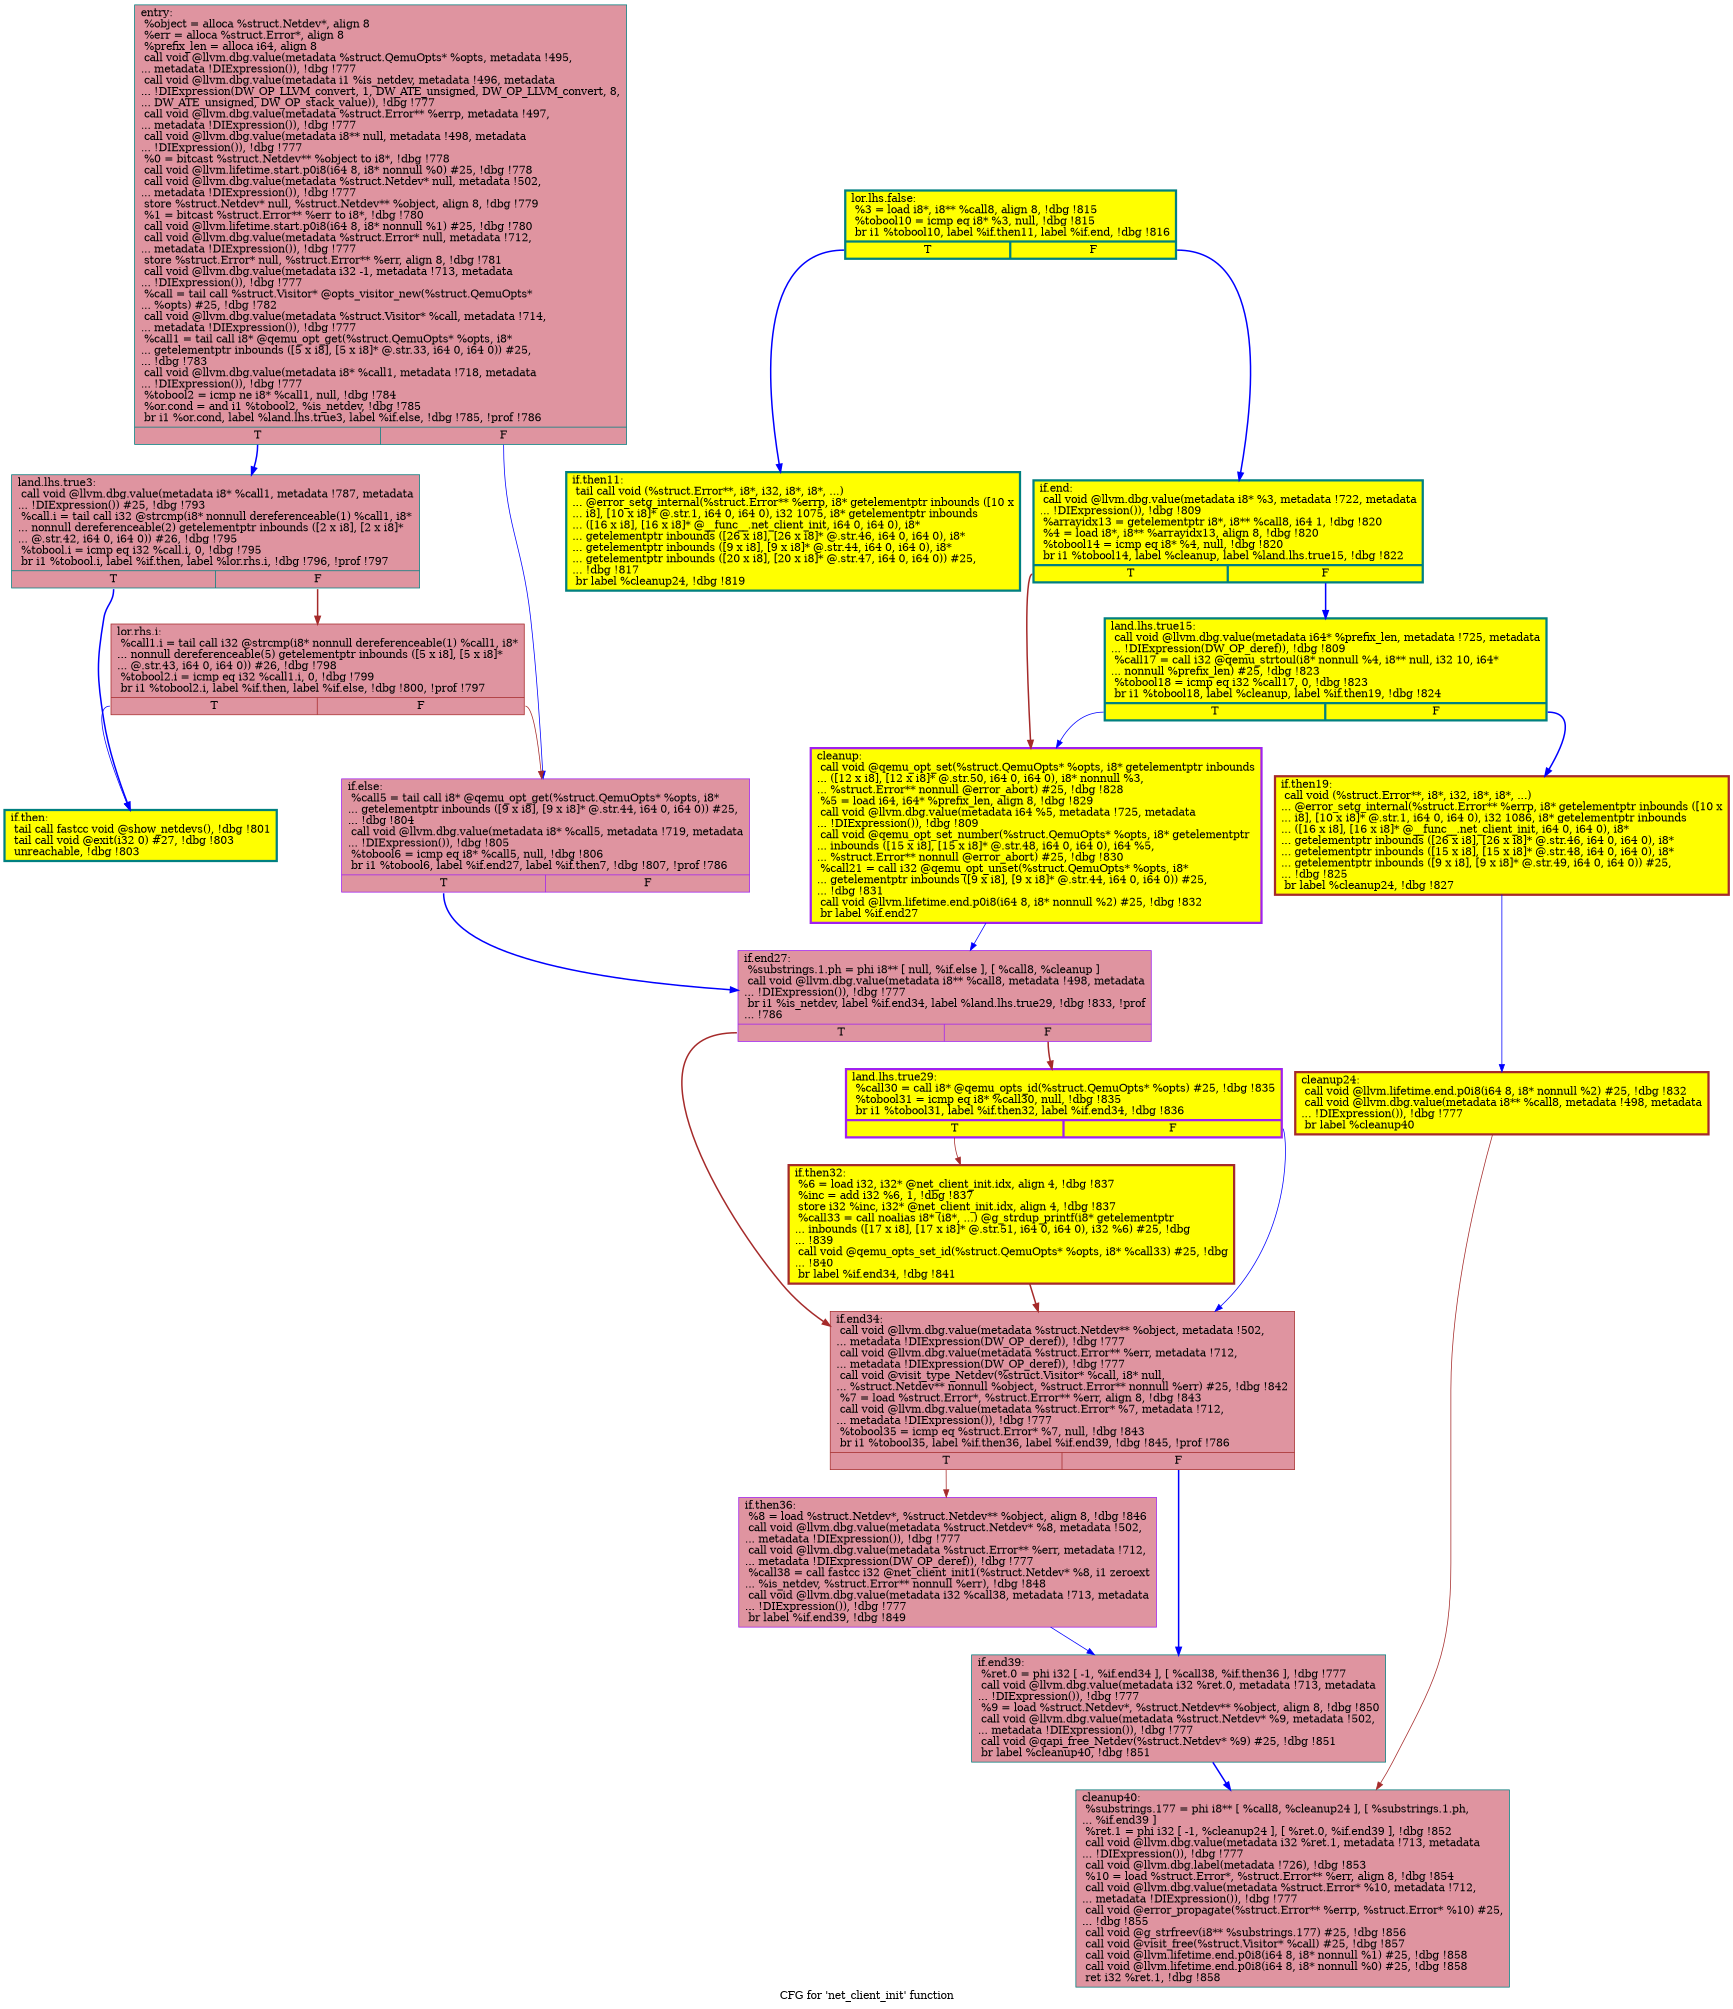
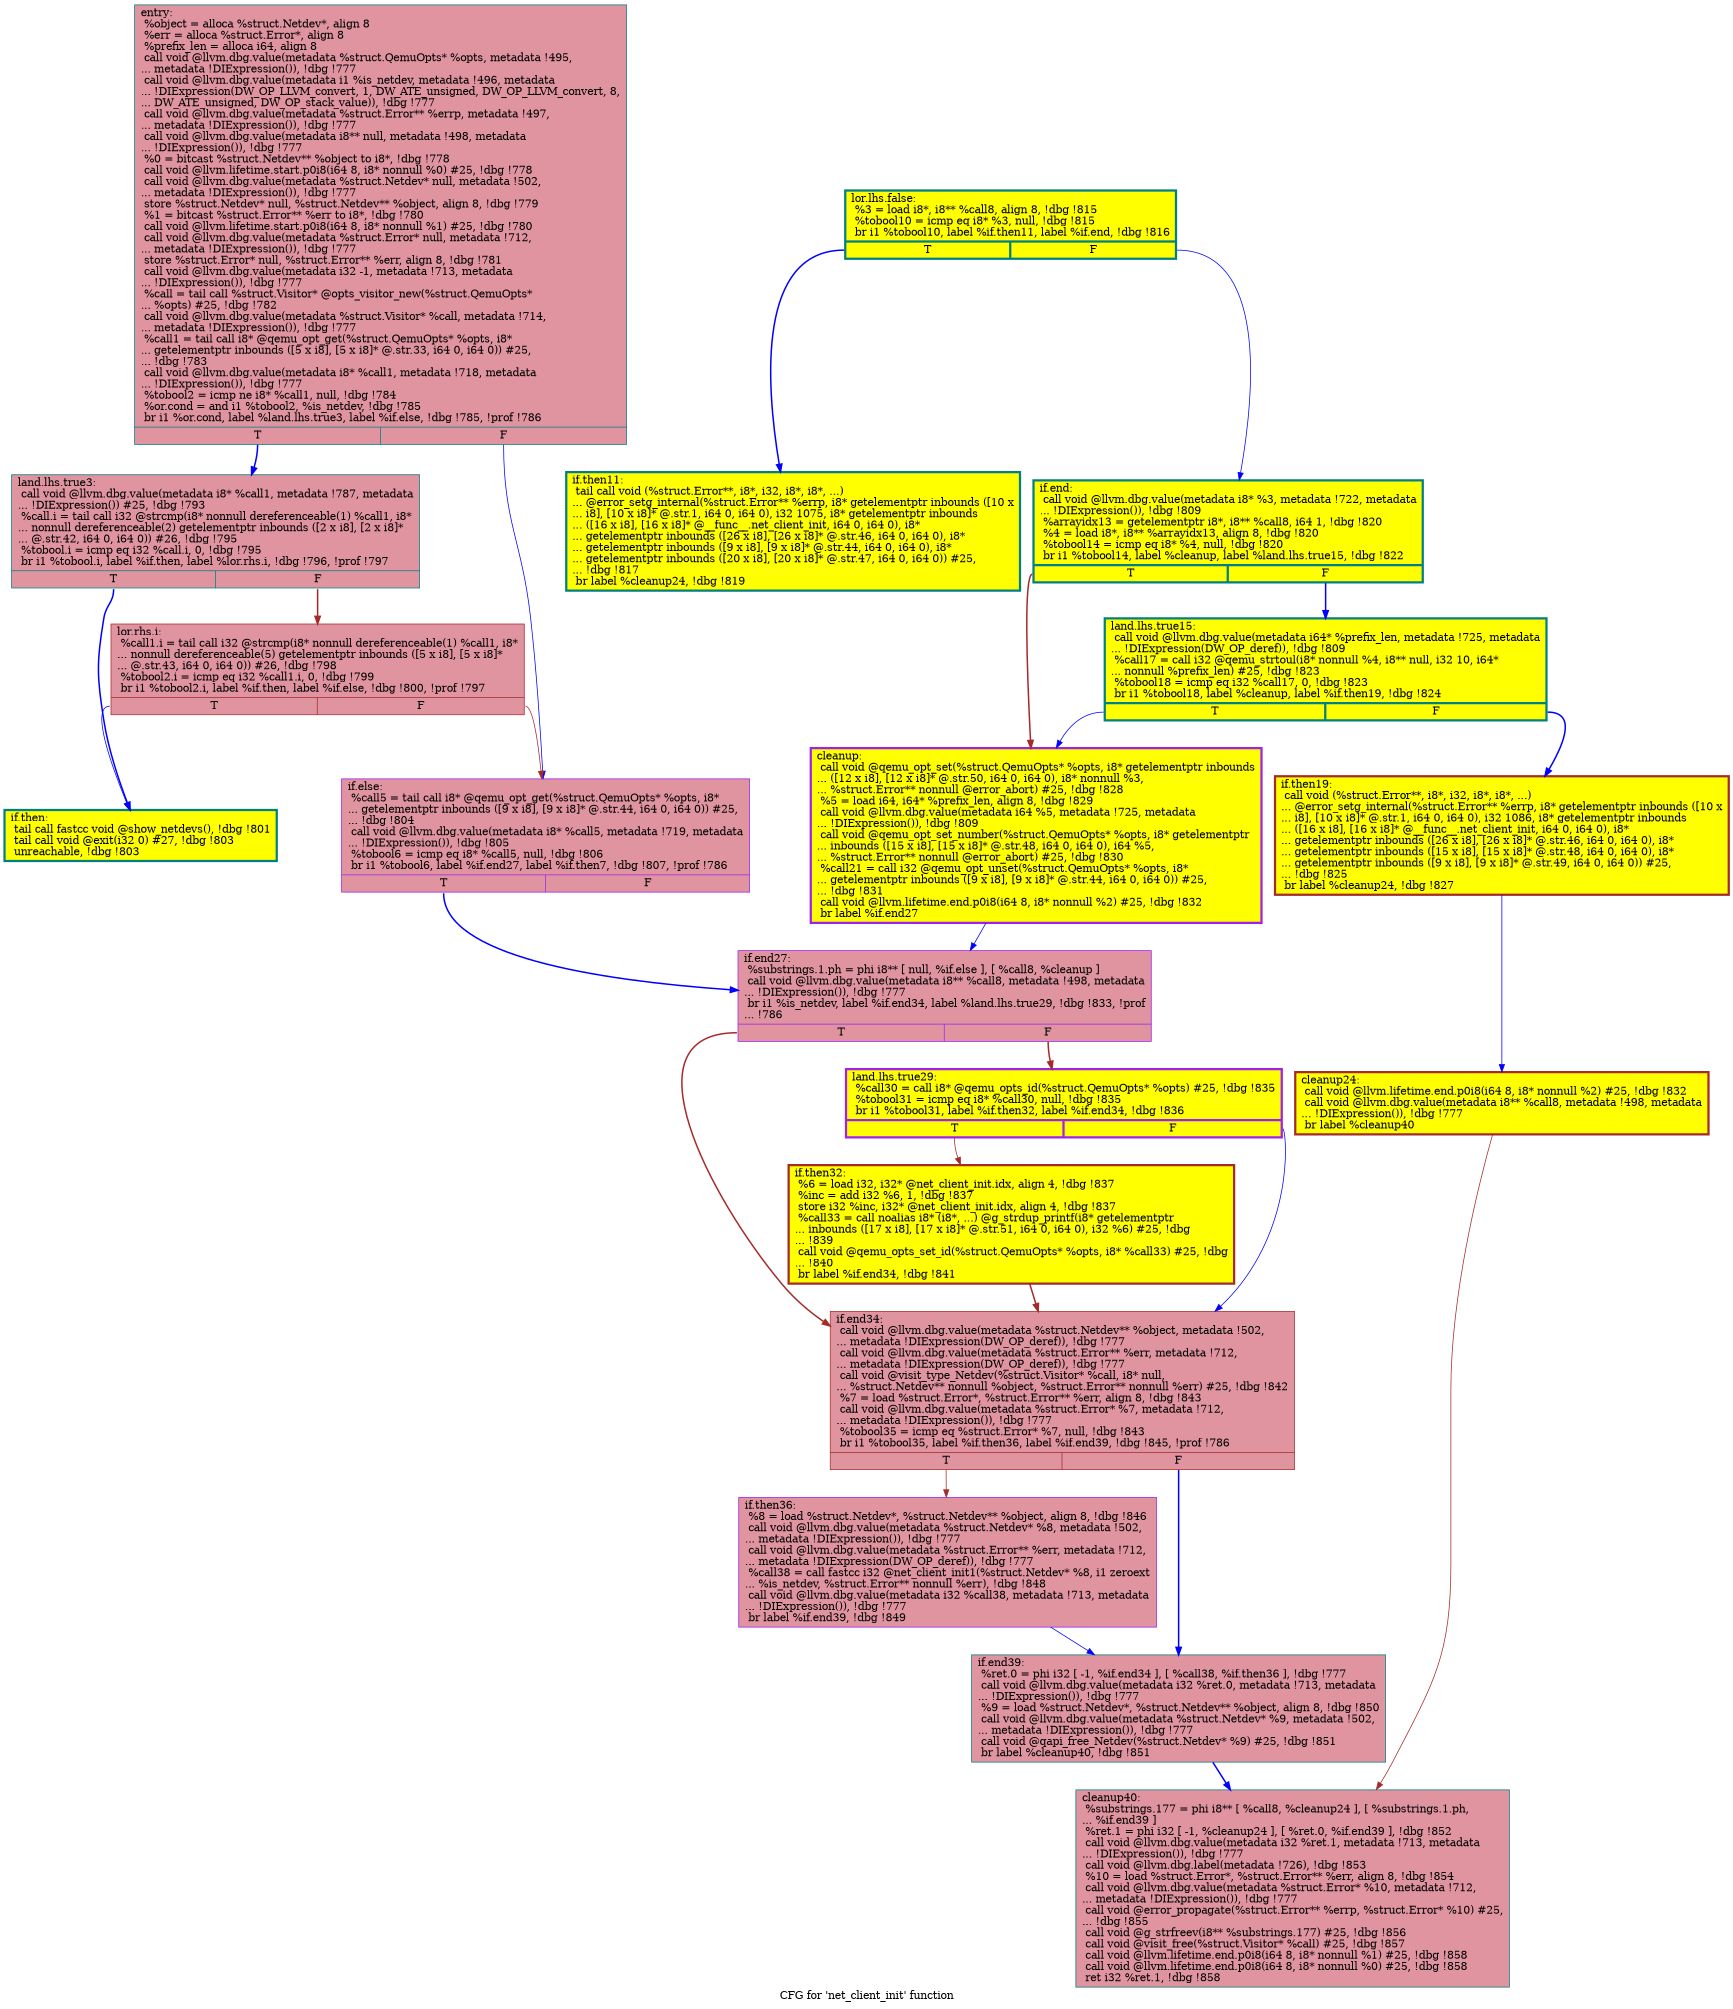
(1249, 343) -> (1249, 343)
